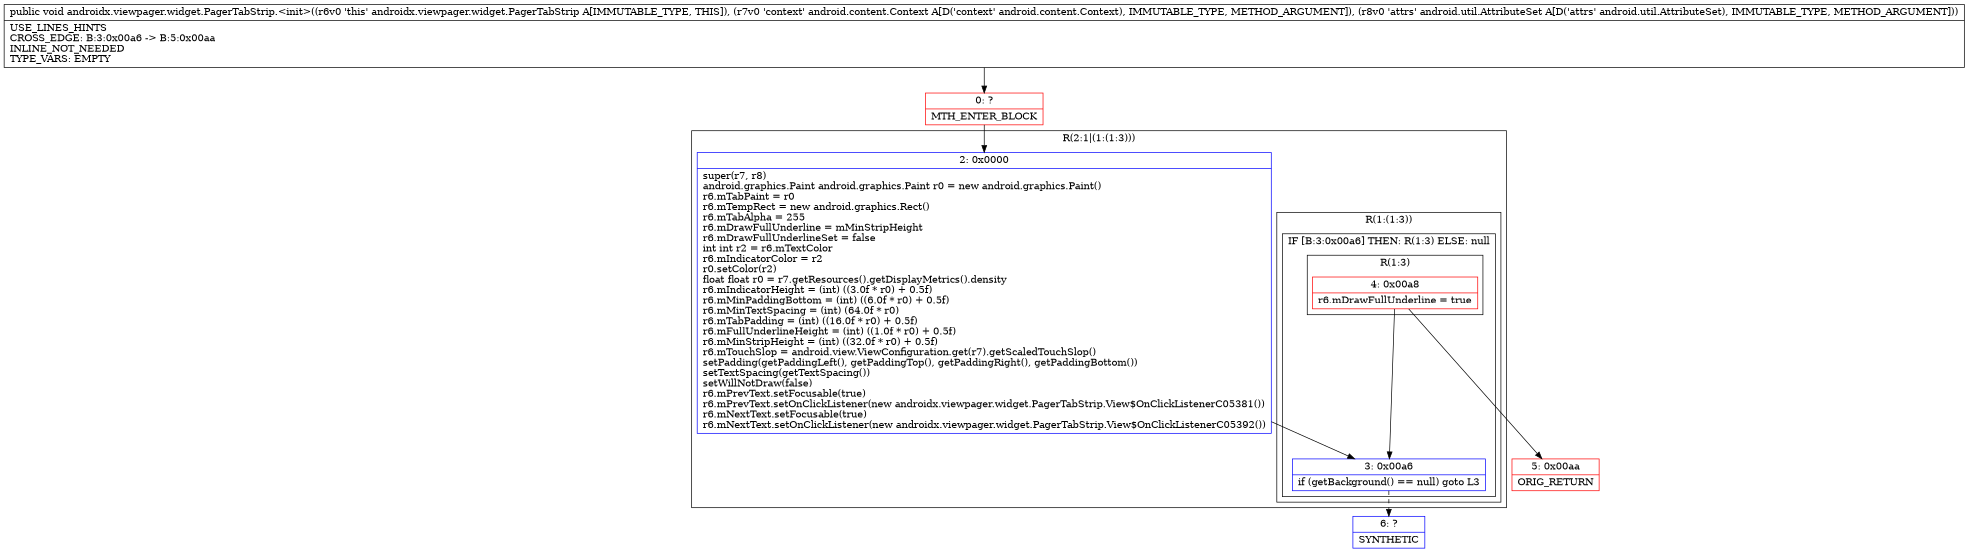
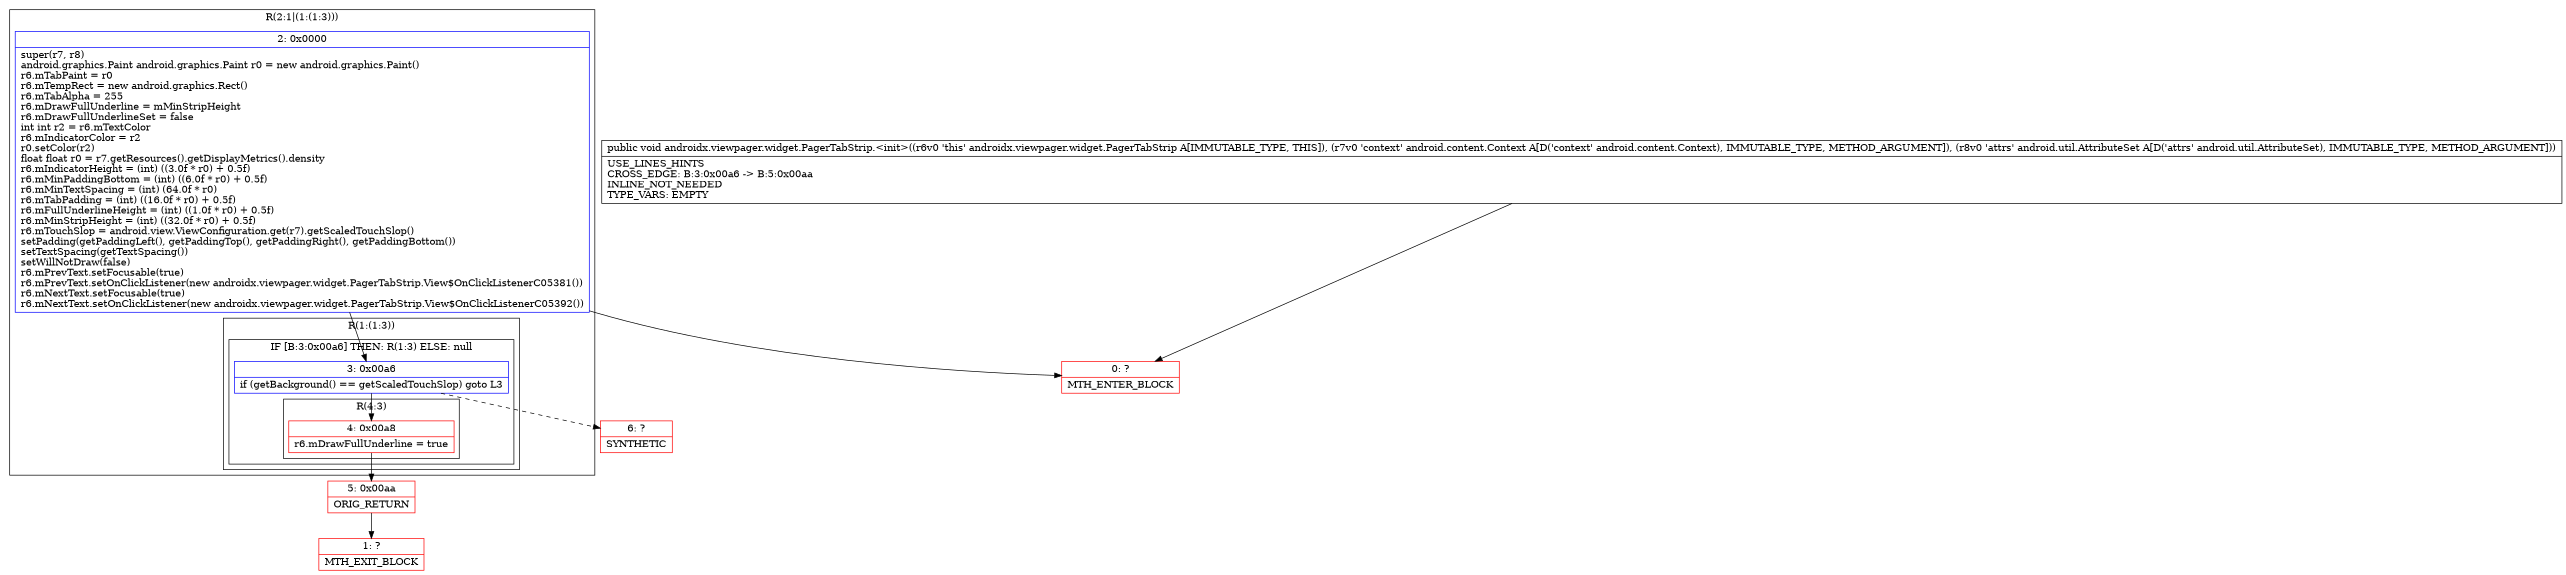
(984, 135) -> (820, 357)
(1395, 263) -> (371, 407)
(1392, 380) -> (371, 403)
(1389, 482) -> (371, 385)
(1389, 532) -> (636, 437)
none -> (371, 554)
